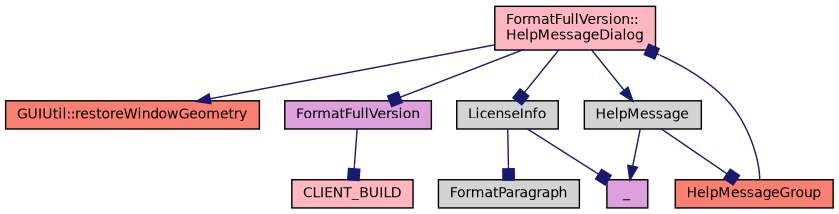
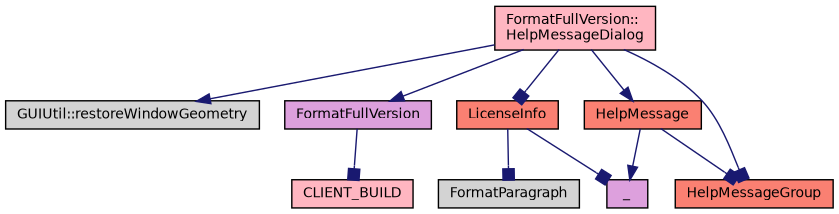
(463, 73) -> (463, 73)
(729, 103) -> (696, 94)
(133, 115) -> (133, 115)
(508, 115) -> (508, 115)
(643, 115) -> (643, 115)
